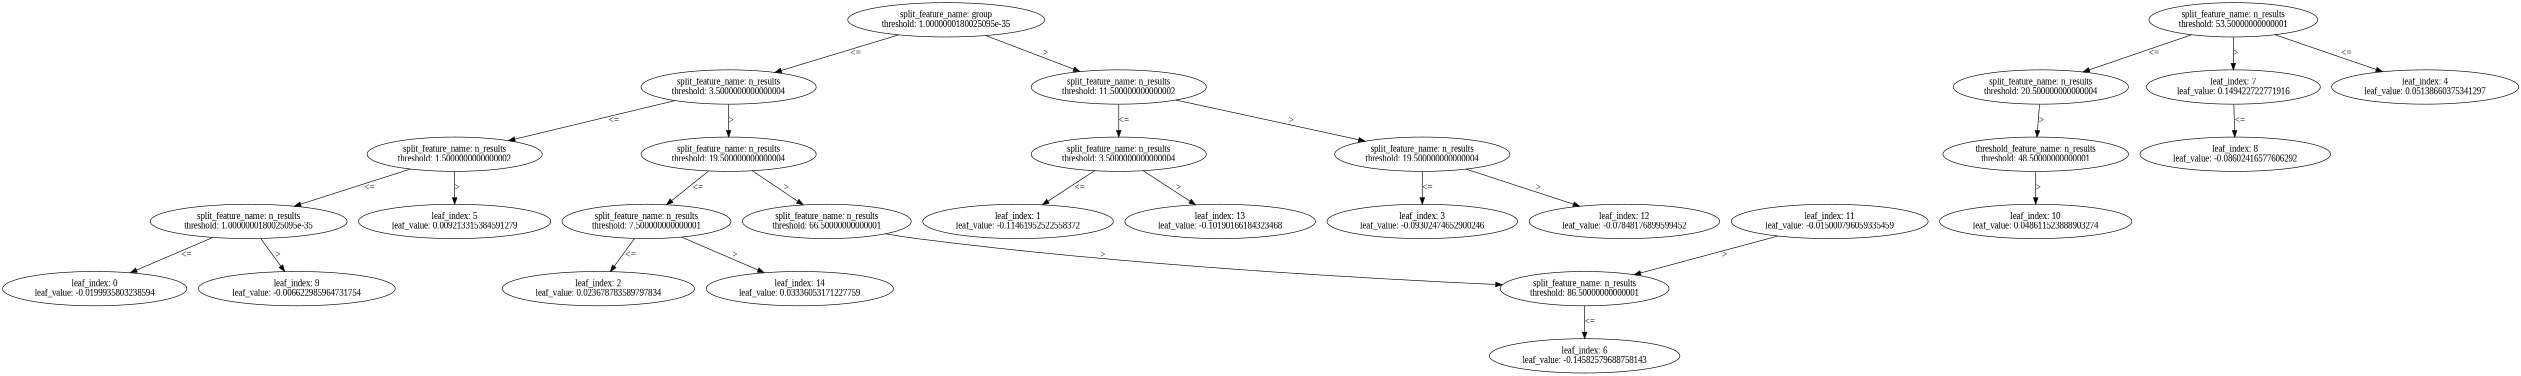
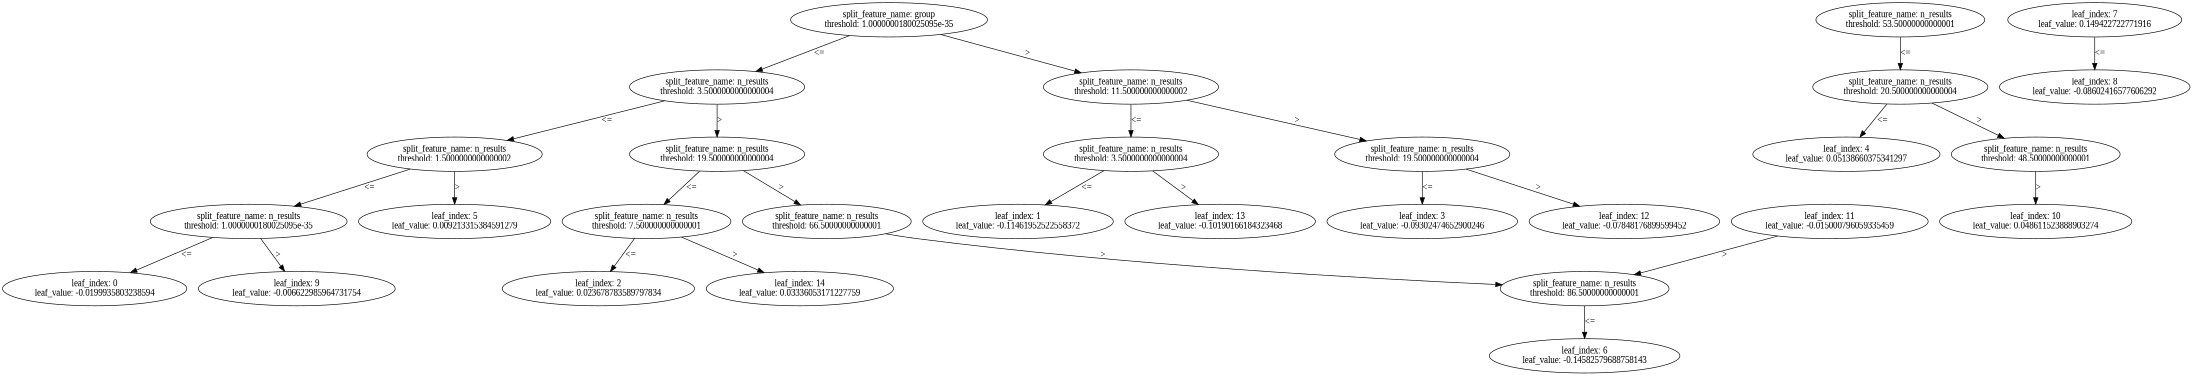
(2233, 50) -> none
(2326, 52) -> (1875, 118)
(2036, 154) -> (2036, 154)
